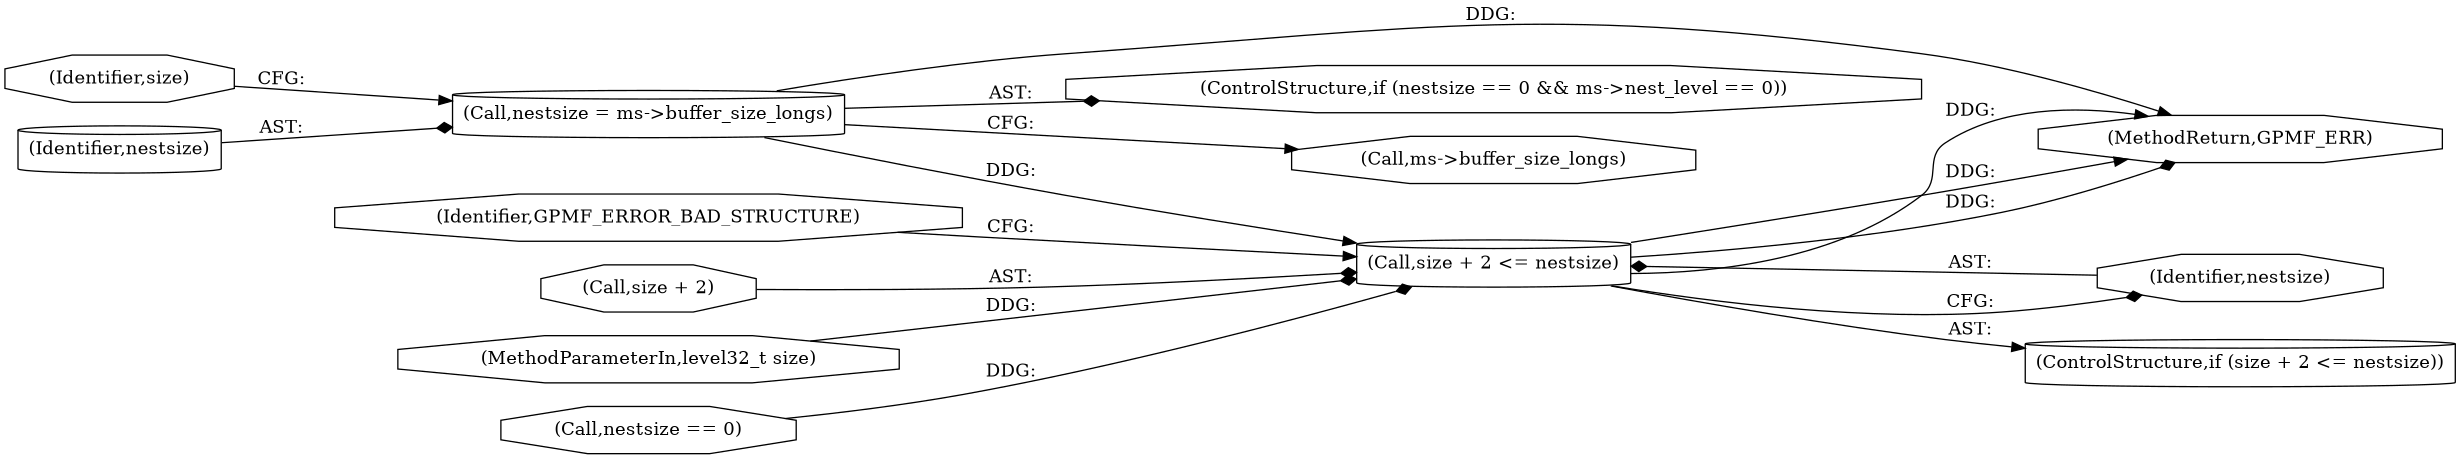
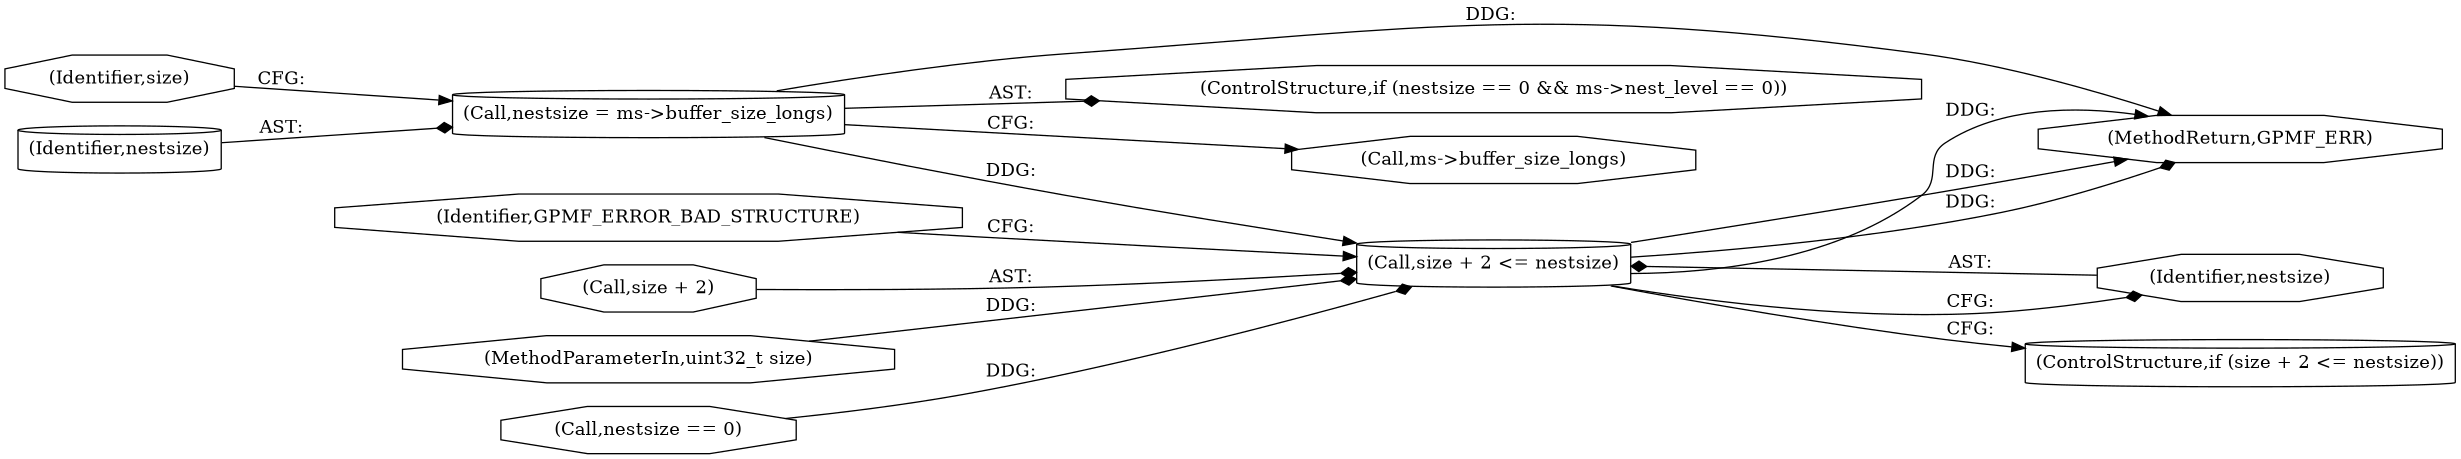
(1973, 330) -> (1973, 330)
(649, 359) -> (649, 359)
